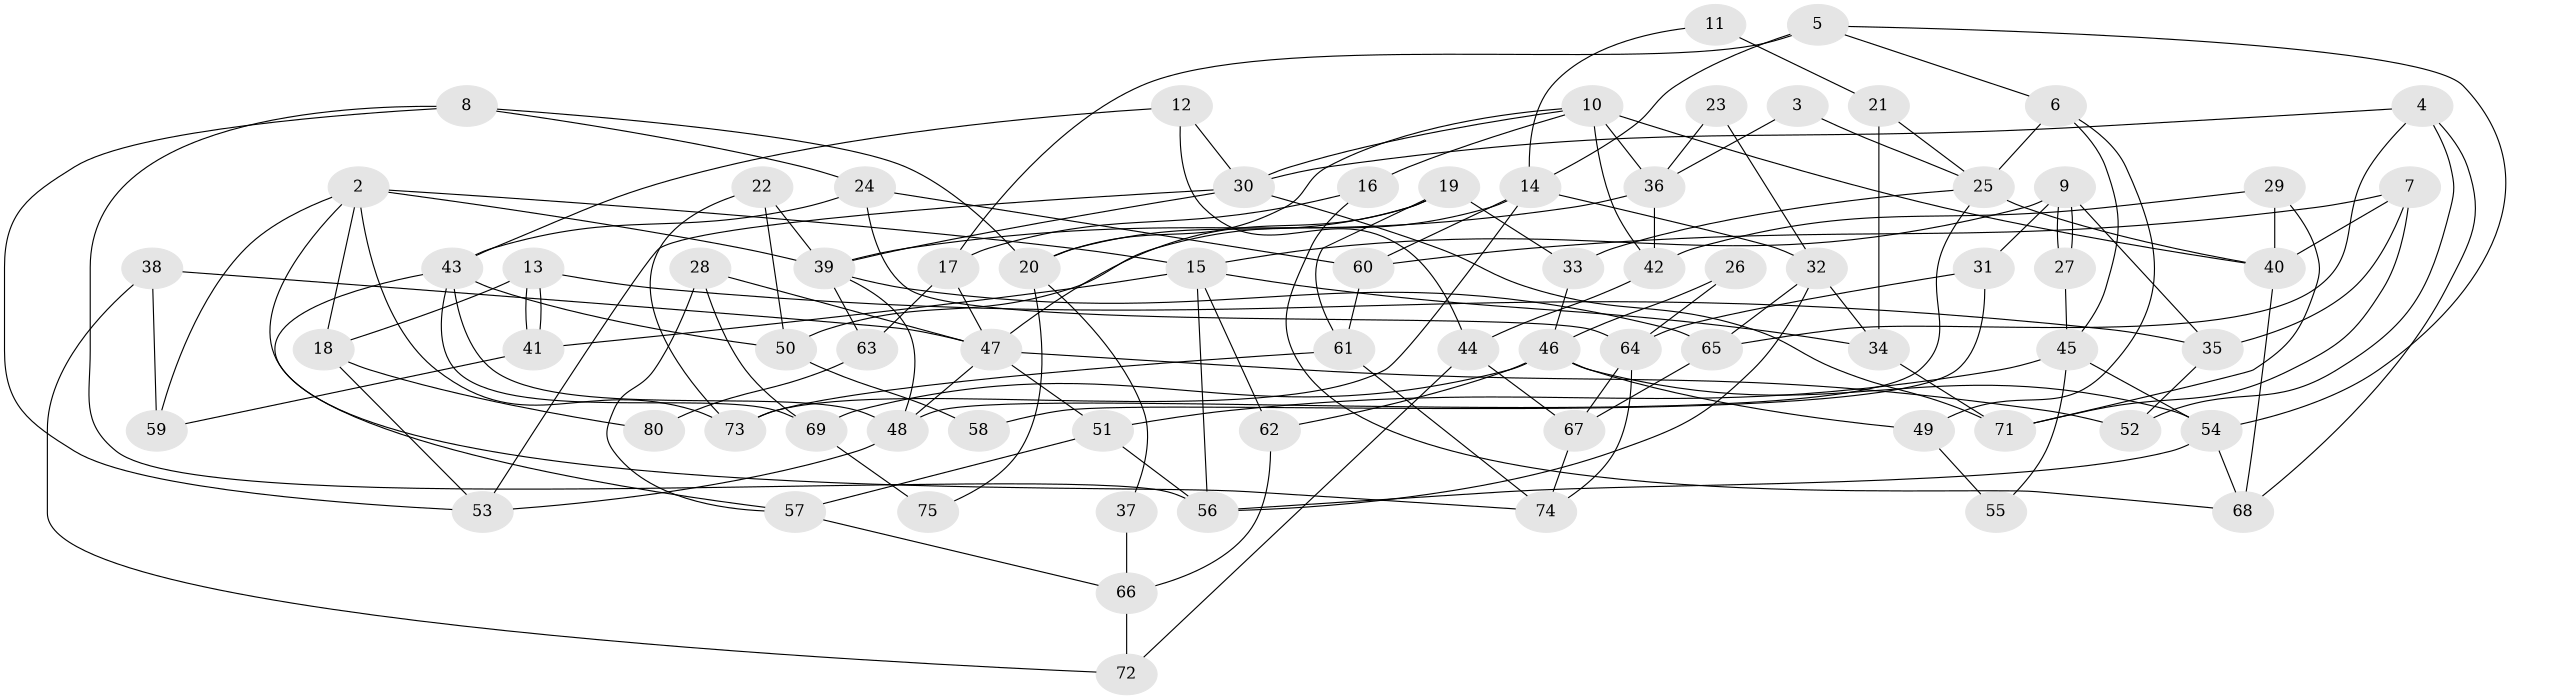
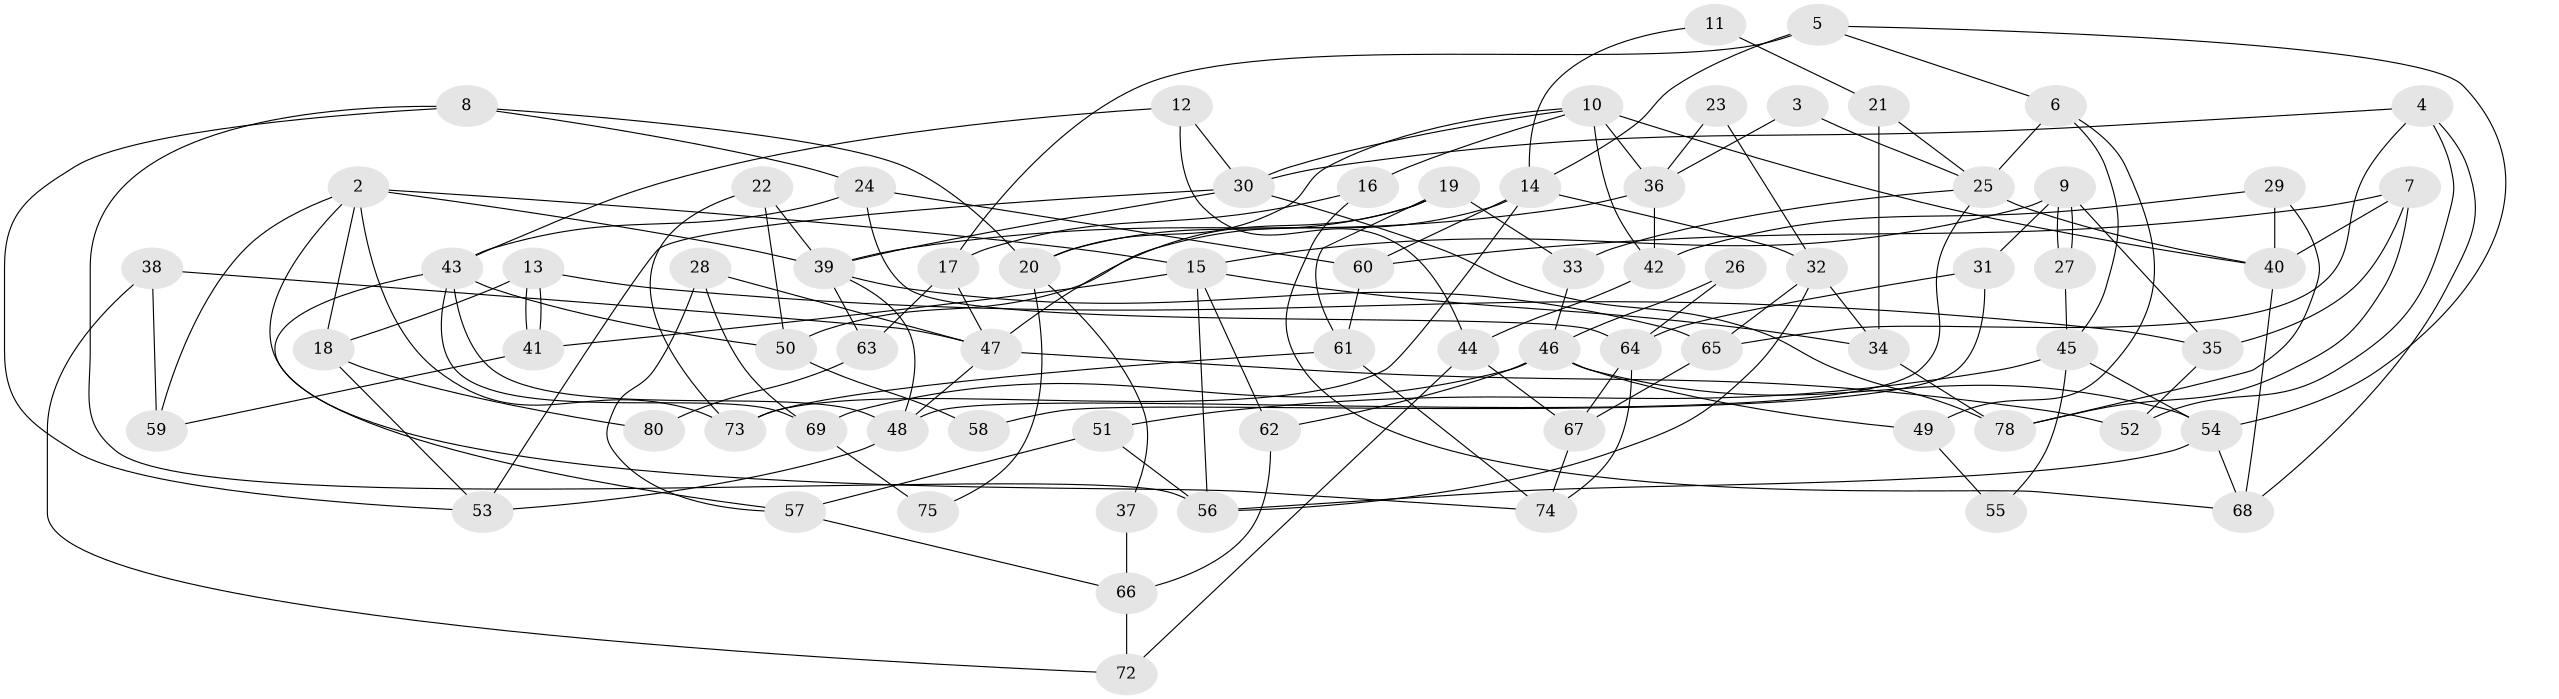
(1049, 392) -> none
(2005, 431) -> (2005, 431)
